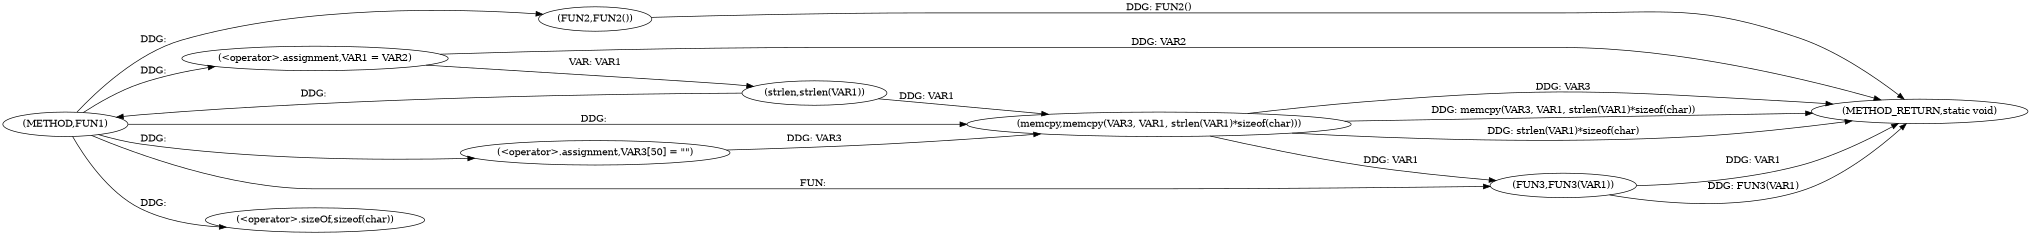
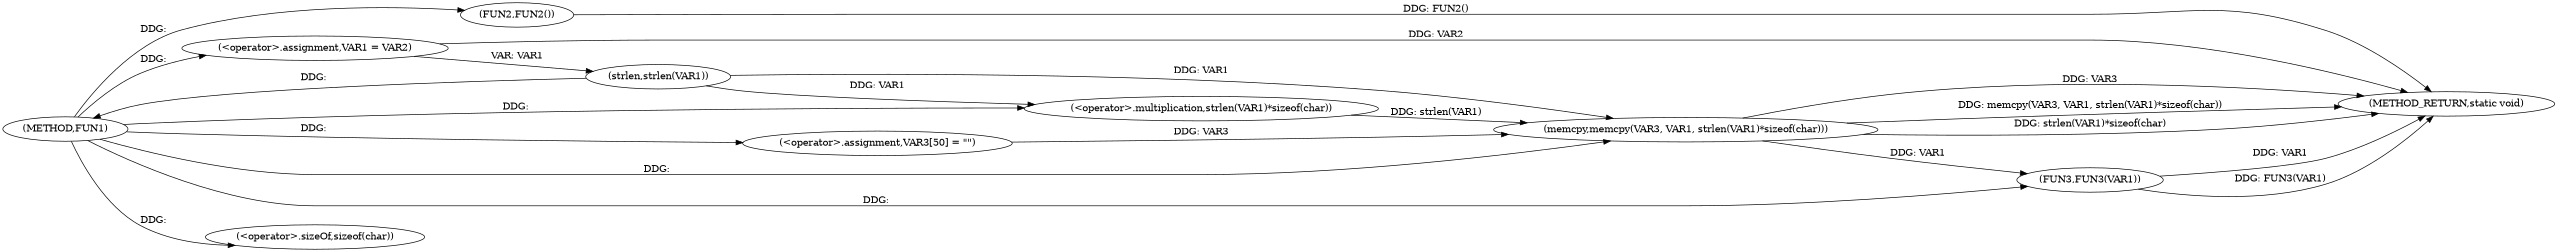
none -> (1201, 109)
(814, 184) -> (877, 201)
